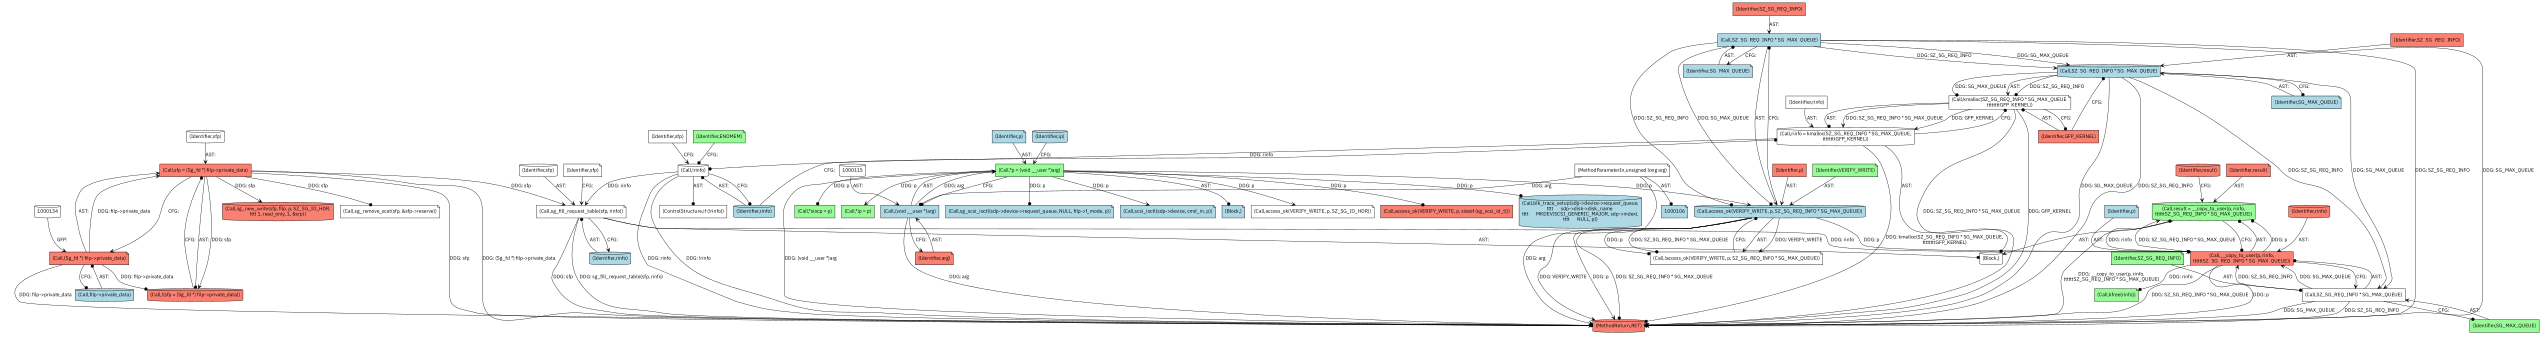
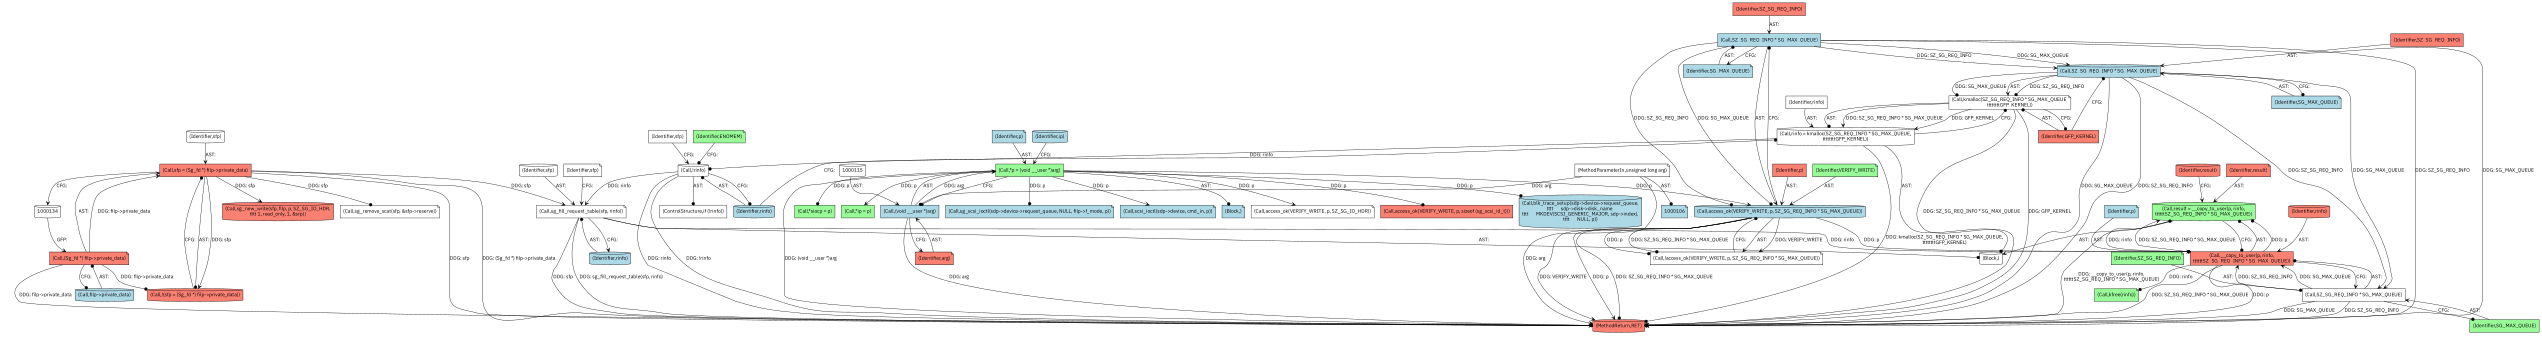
(158, 219) -> (97, 176)
